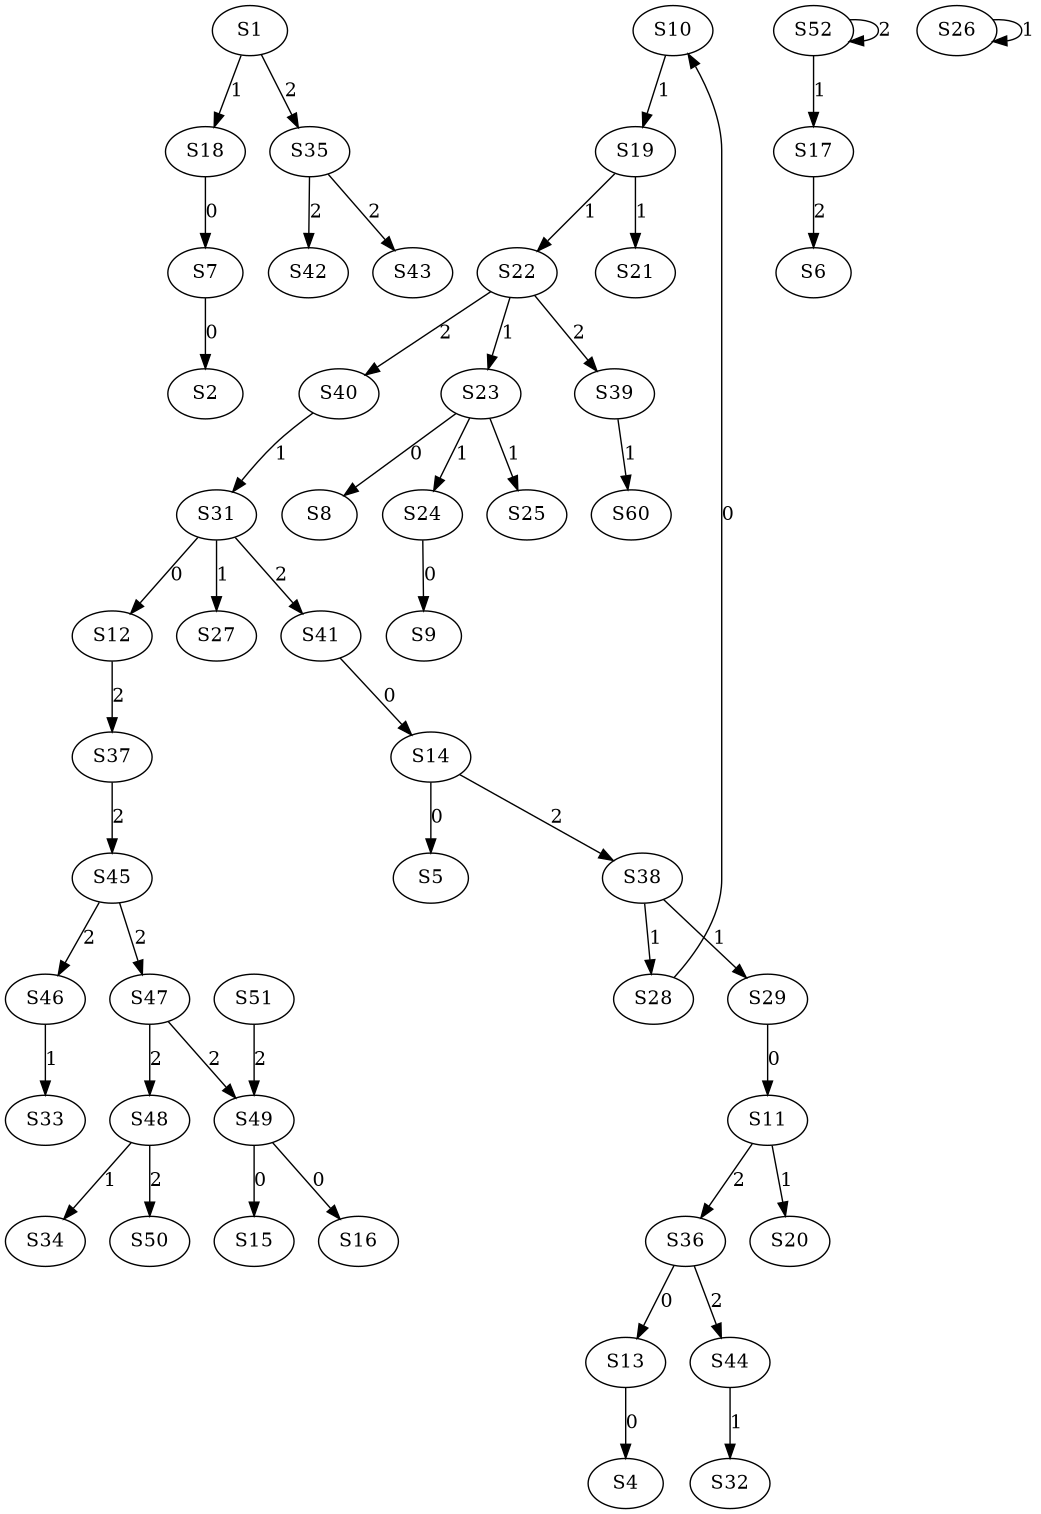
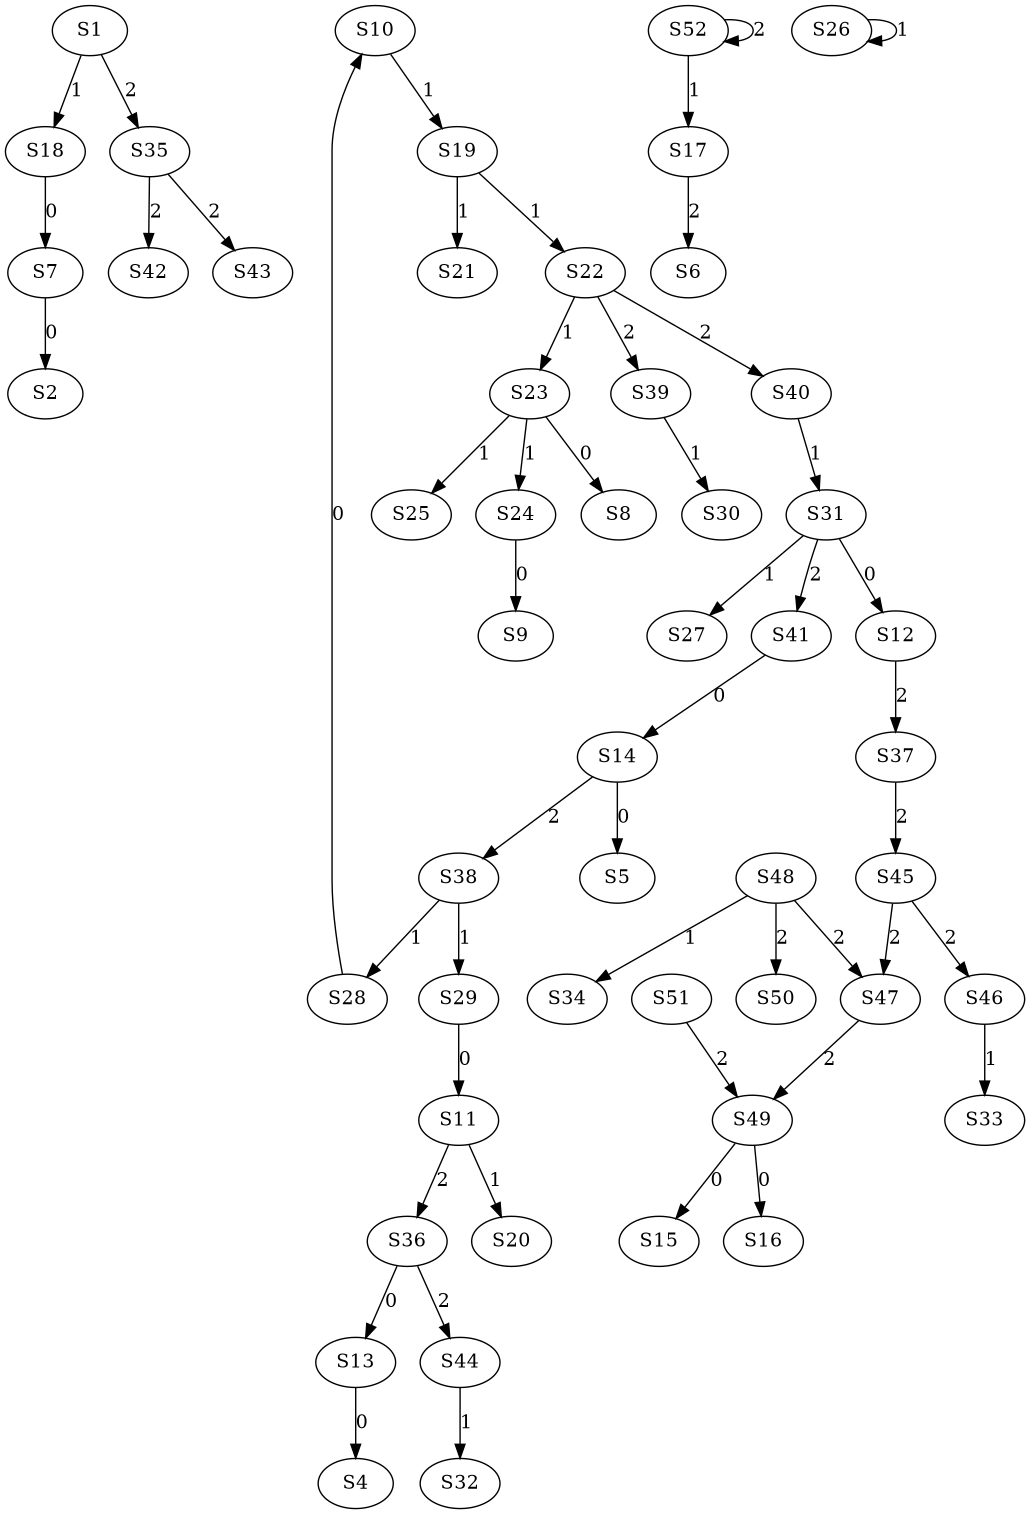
(631, 515) -> (722, 515)
(150, 1053) -> (823, 933)
